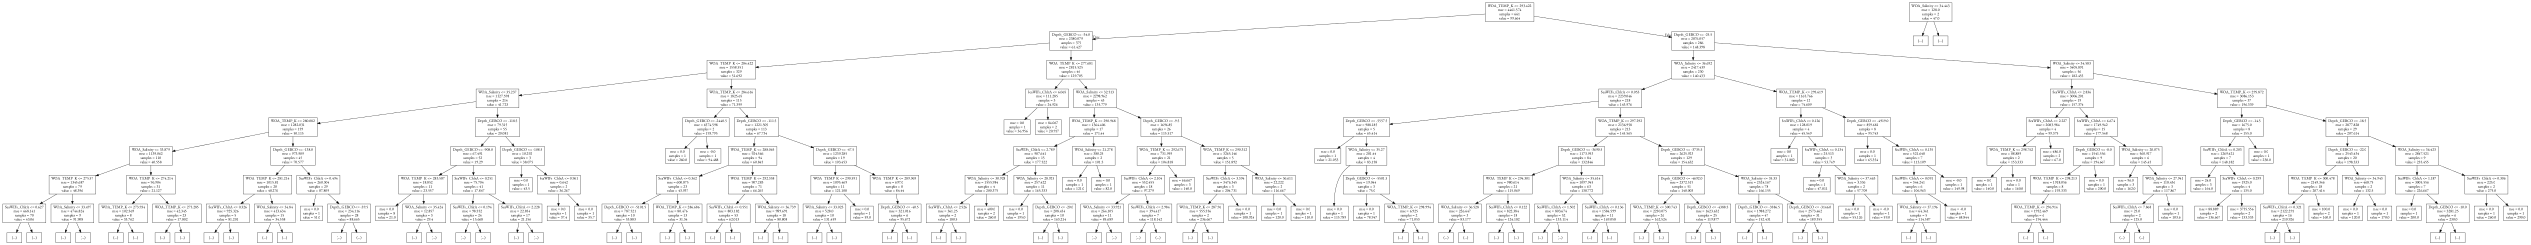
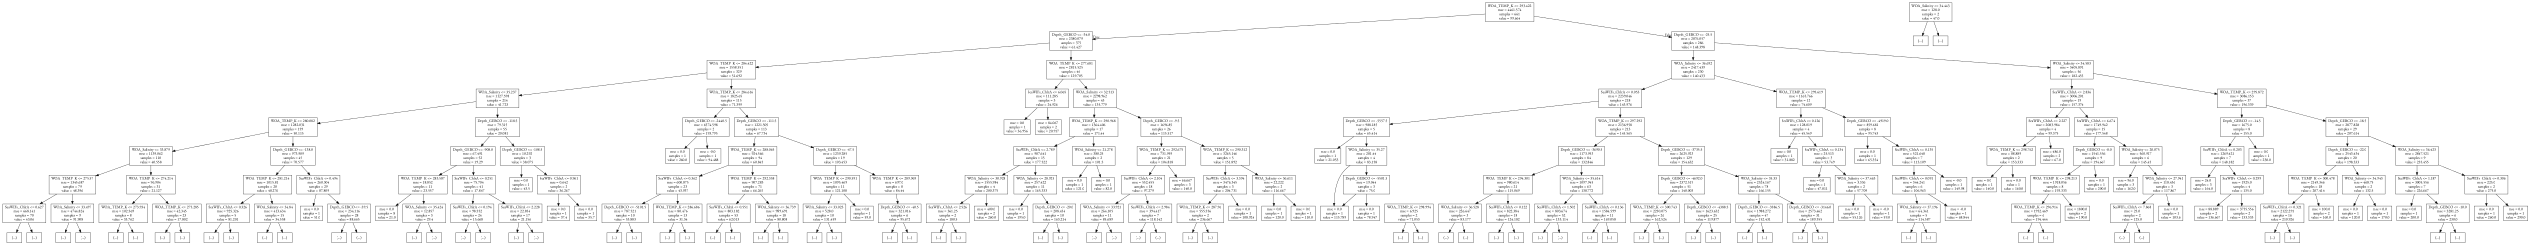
(1387, 198) -> (1350, 199)
none -> (2077, 213)
